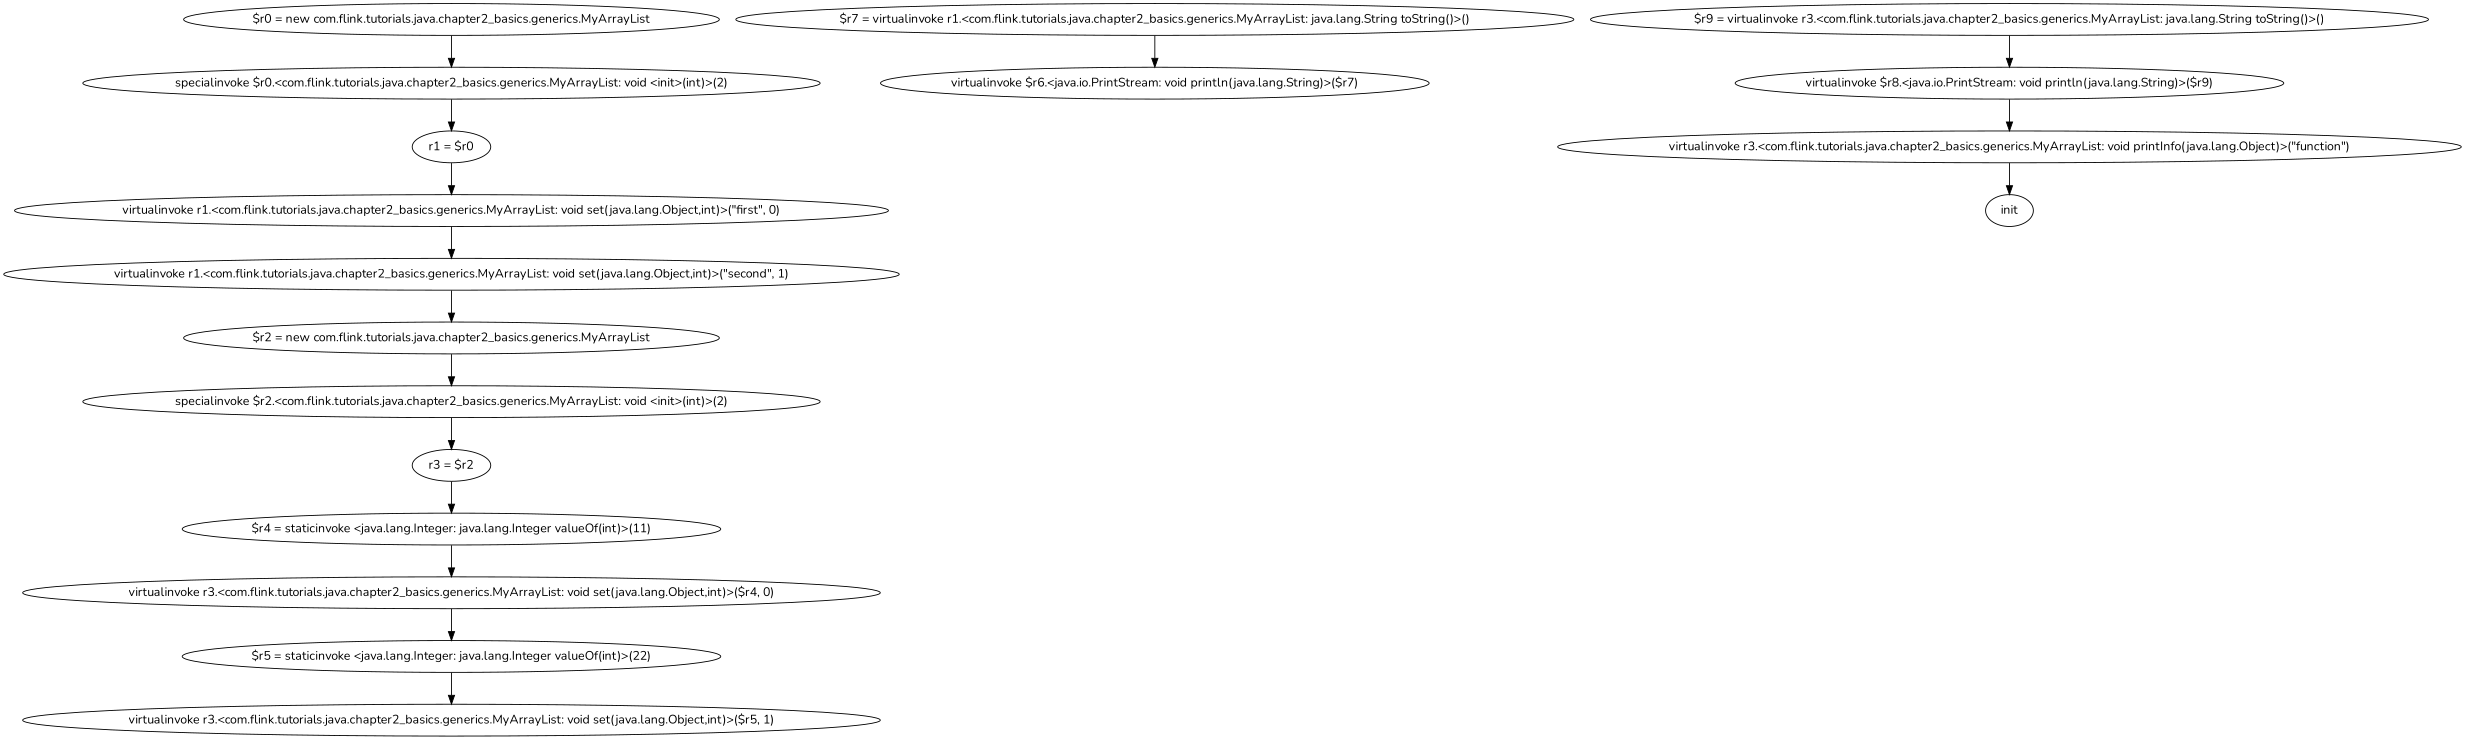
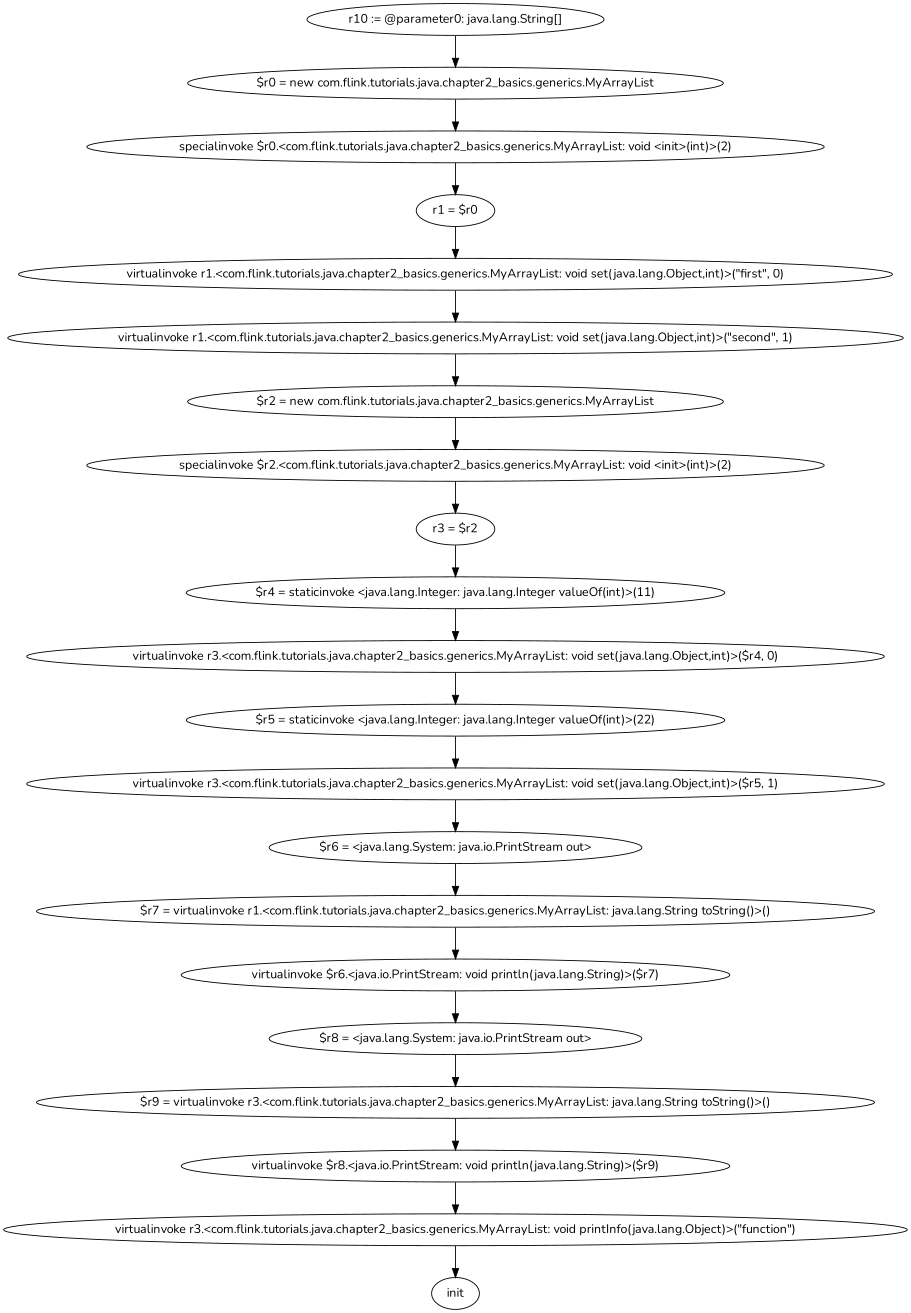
none -> (455, 19)
none -> (455, 848)
none -> (455, 1039)
